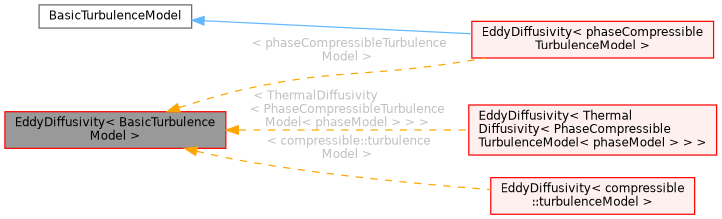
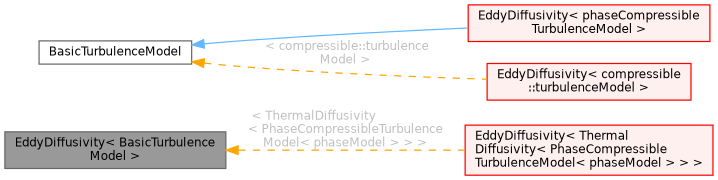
(331, 75) -> none
(115, 130) -> (115, 150)
(343, 175) -> (345, 73)
